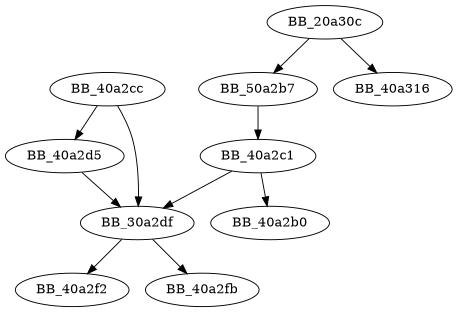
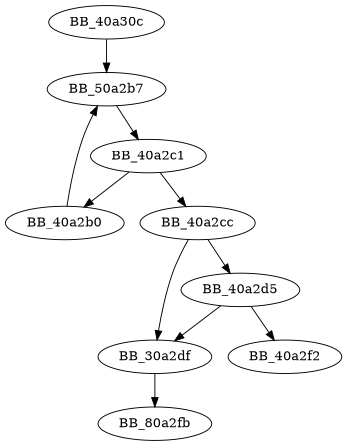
(325, 22) -> (107, 22)
(393, 89) -> none
none -> (76, 159)
(202, 187) -> (170, 186)
(108, 253) -> (260, 319)
(202, 290) -> (155, 424)
